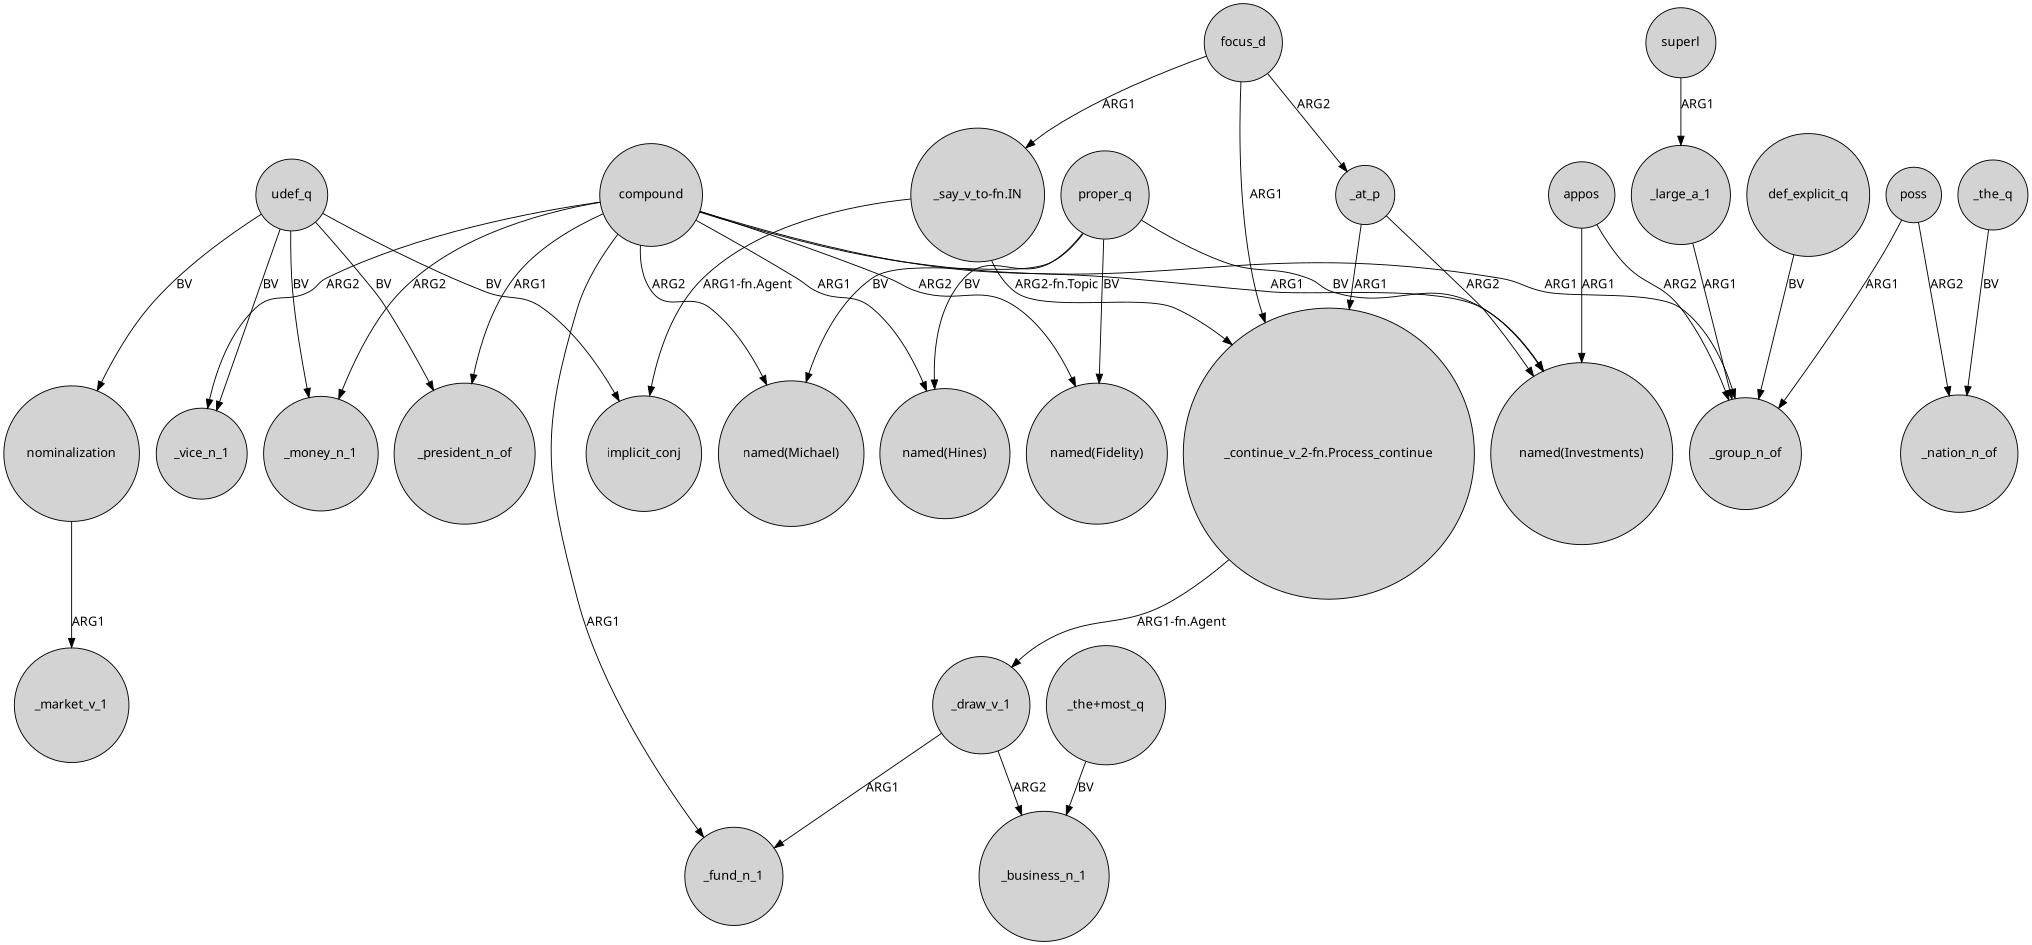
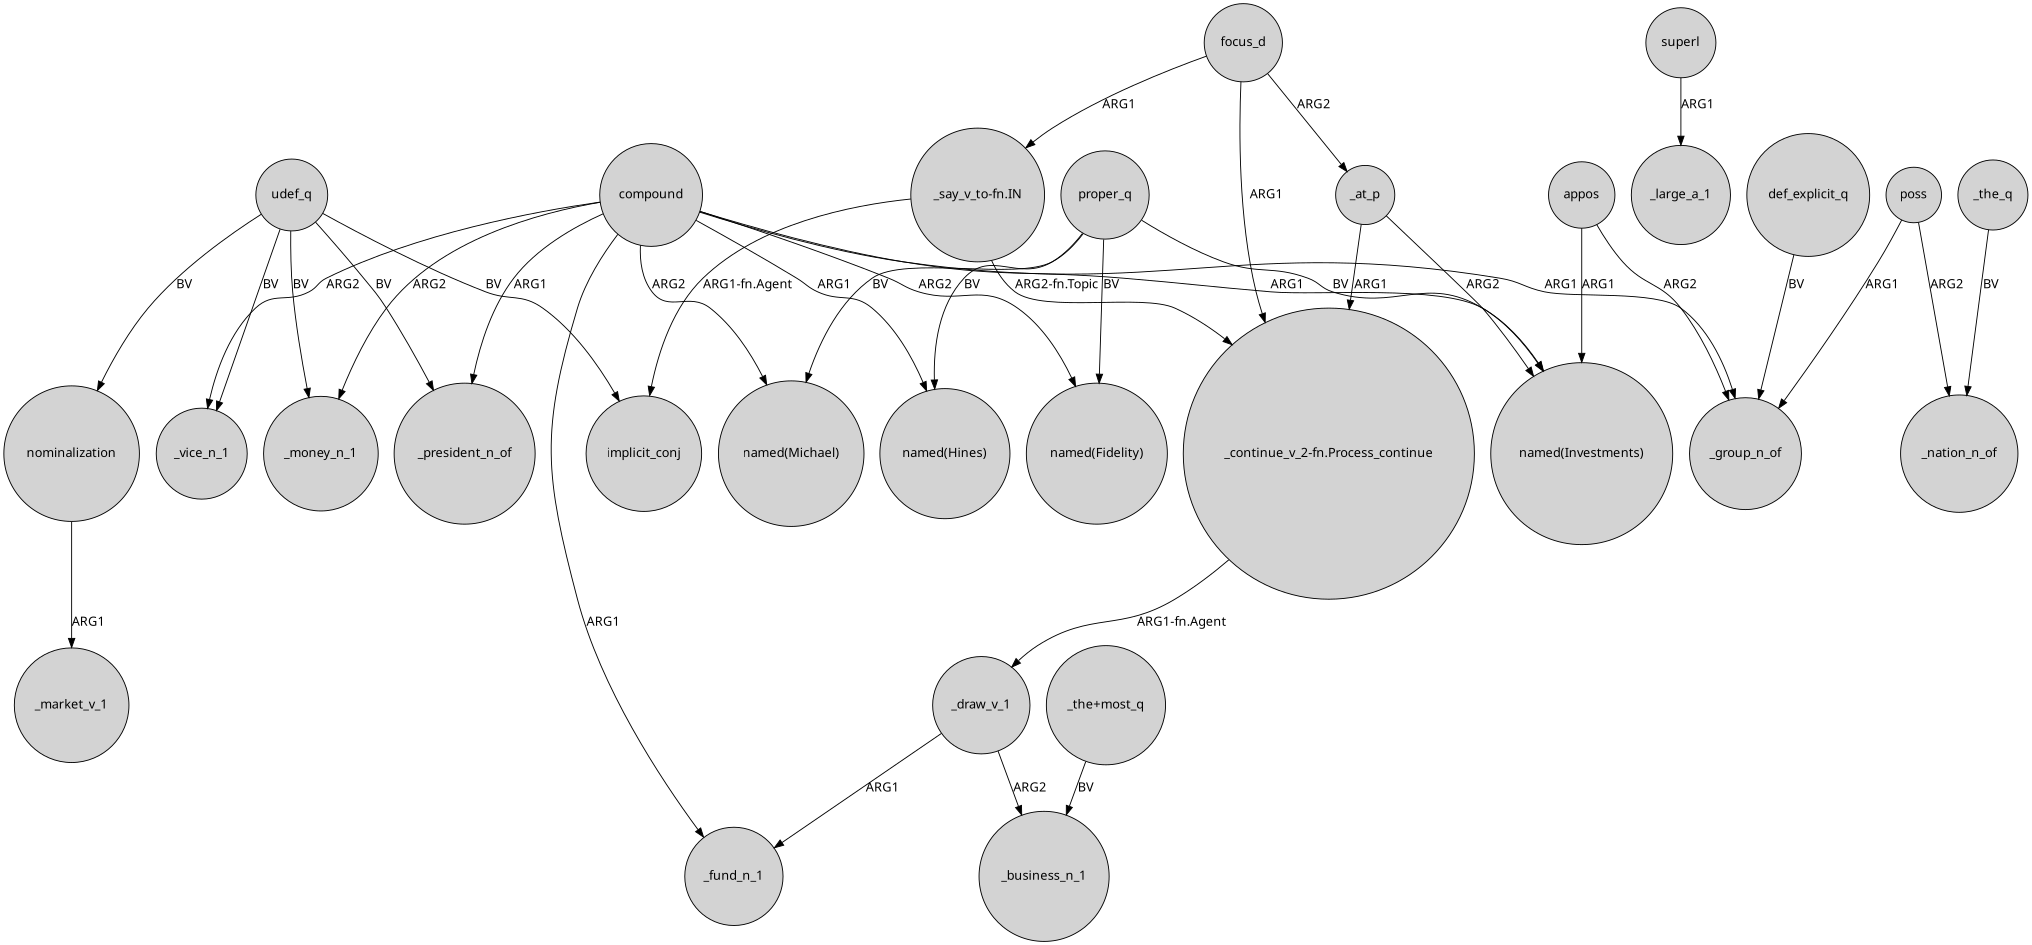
(1711, 317) -> none
